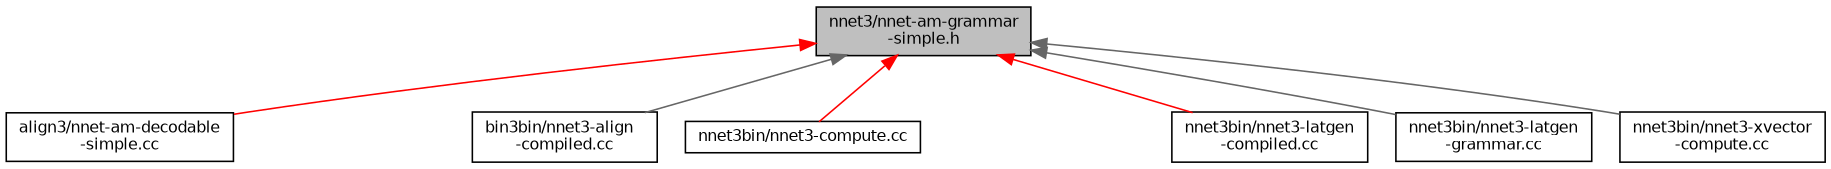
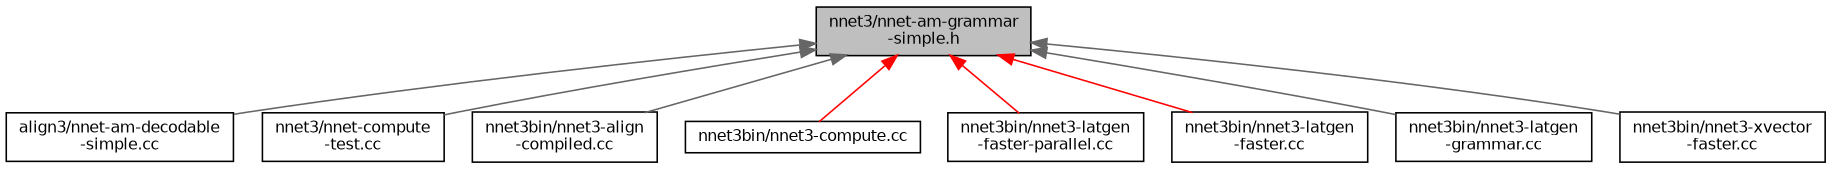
(517, 76) -> (517, 76)
none -> (353, 137)
(565, 137) -> (565, 137)
none -> (1046, 137)
(1270, 137) -> (1270, 137)
(1723, 137) -> (1723, 137)
